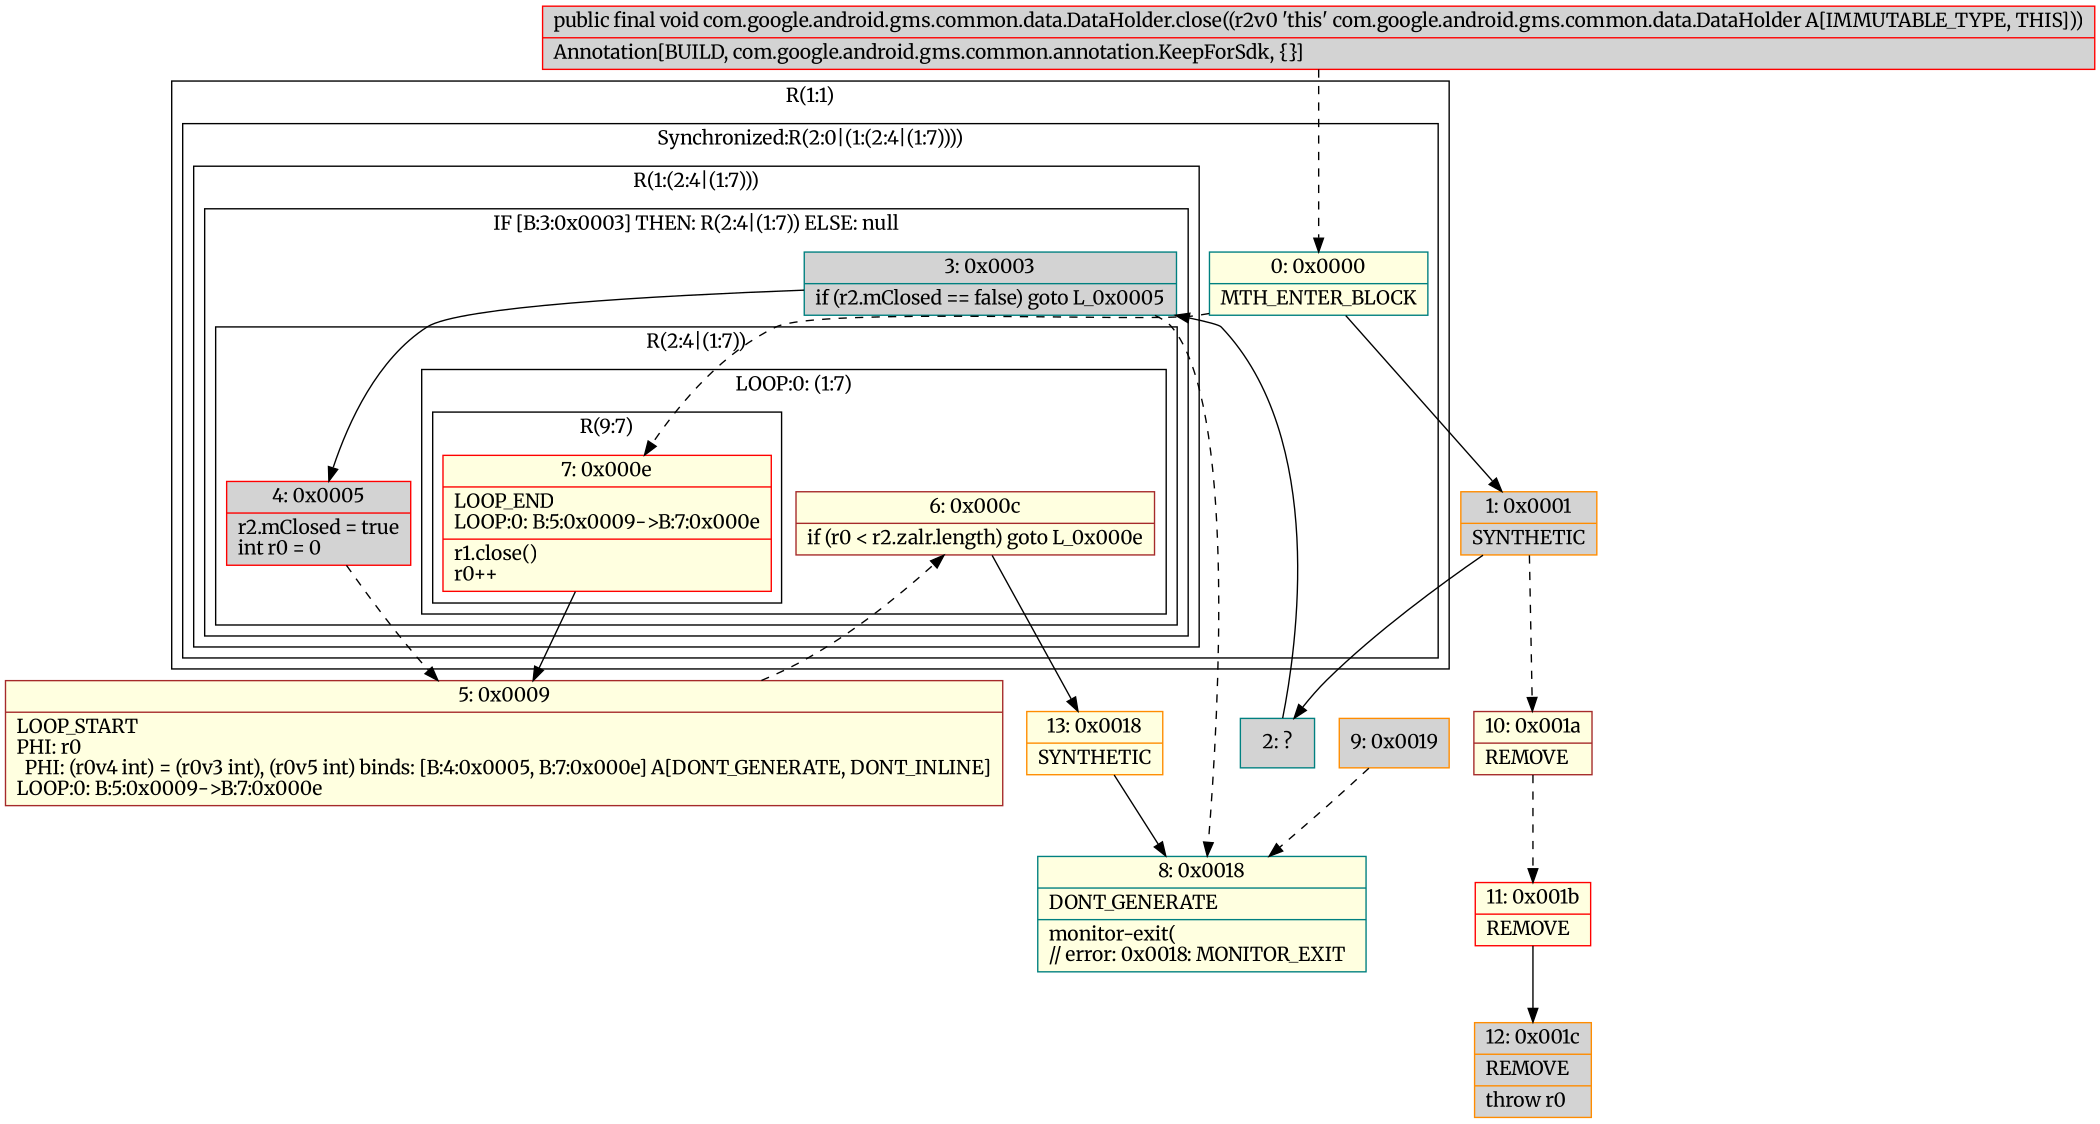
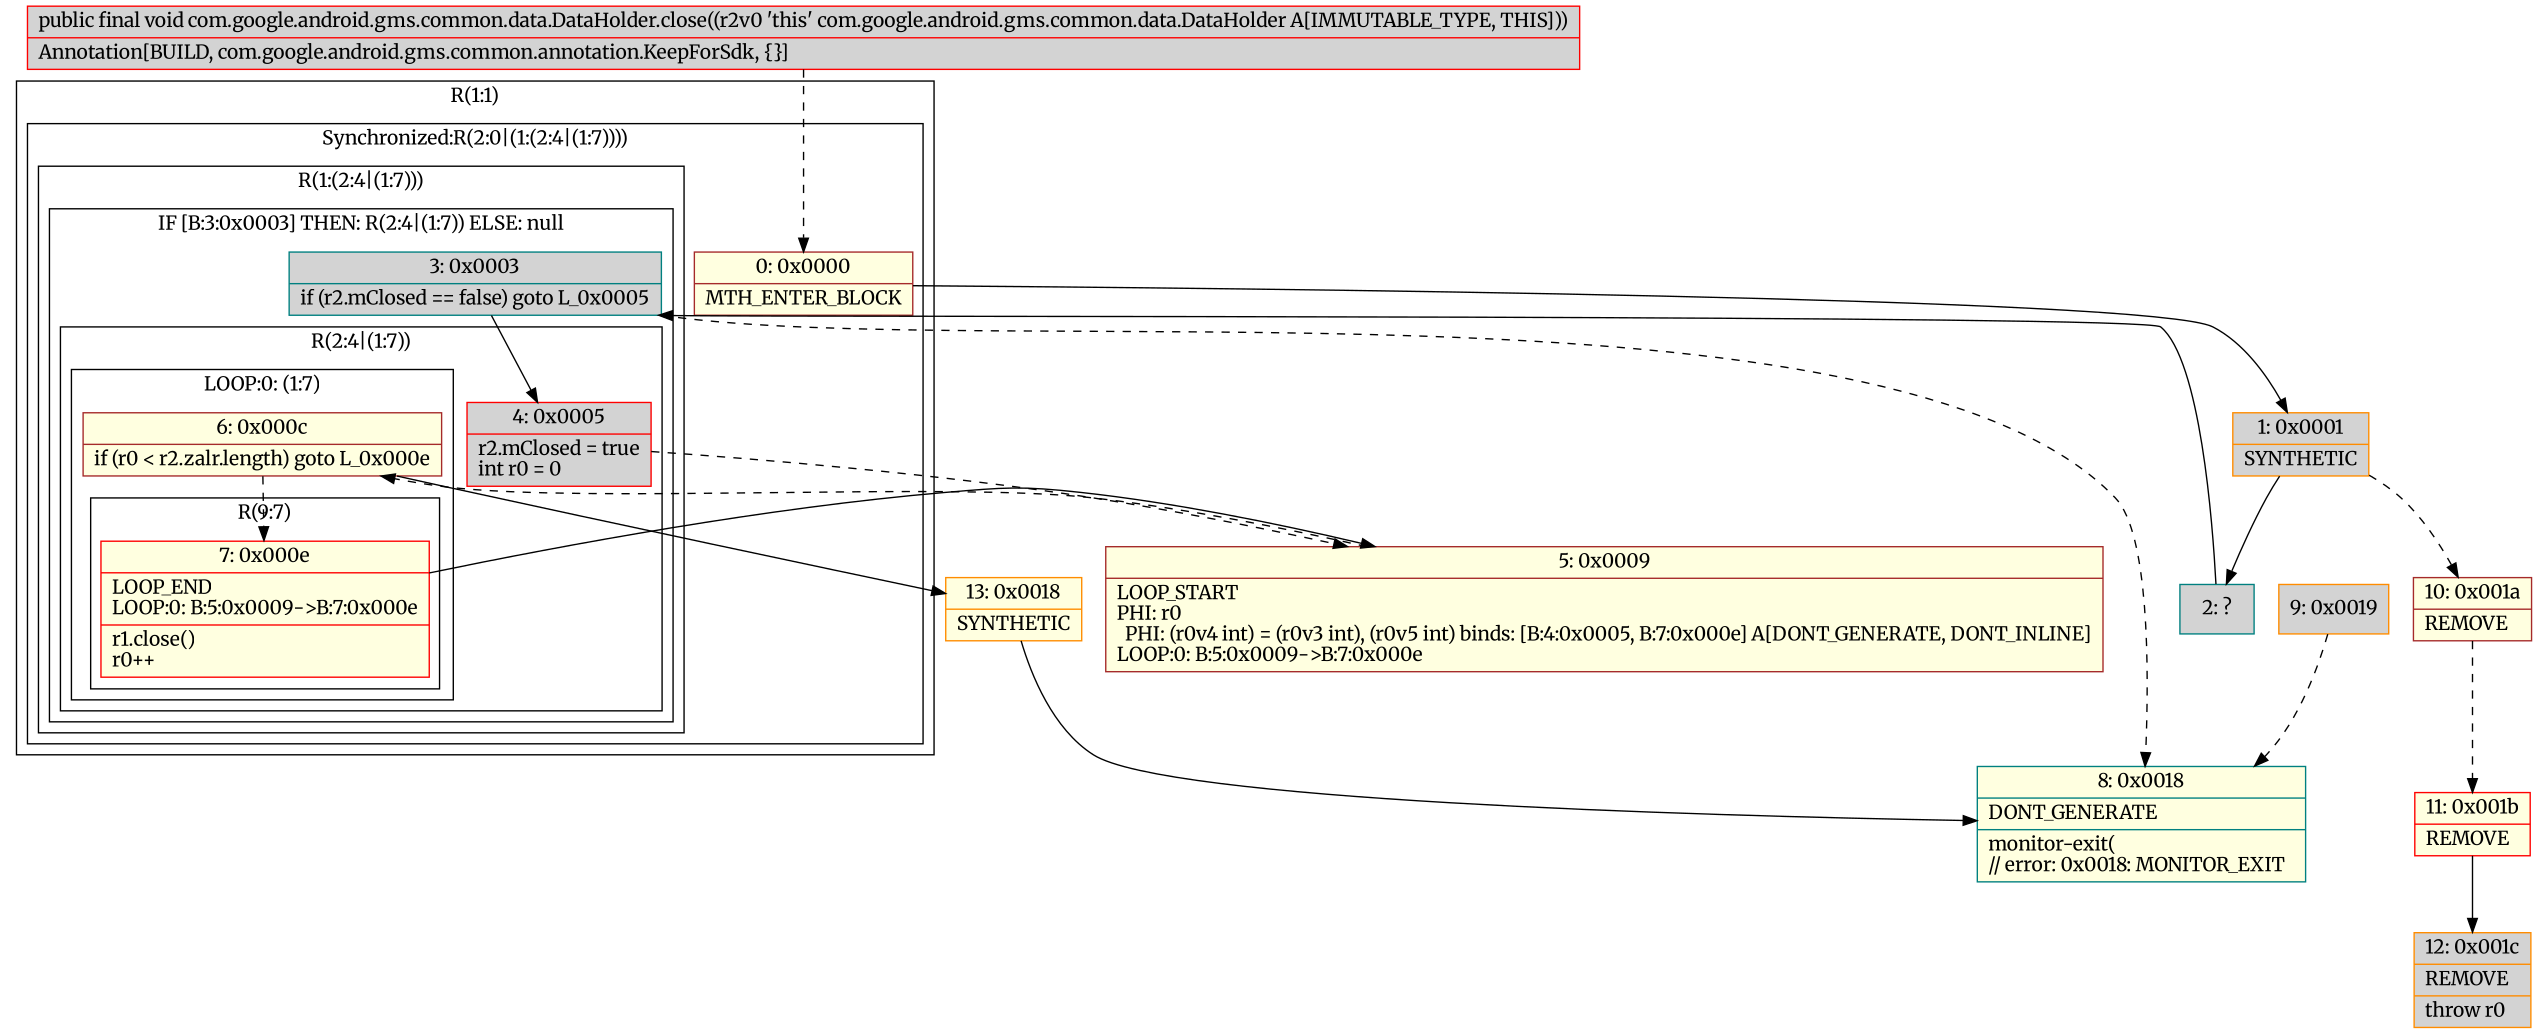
(1319, 284) -> (804, 284)
(907, 317) -> (263, 507)
